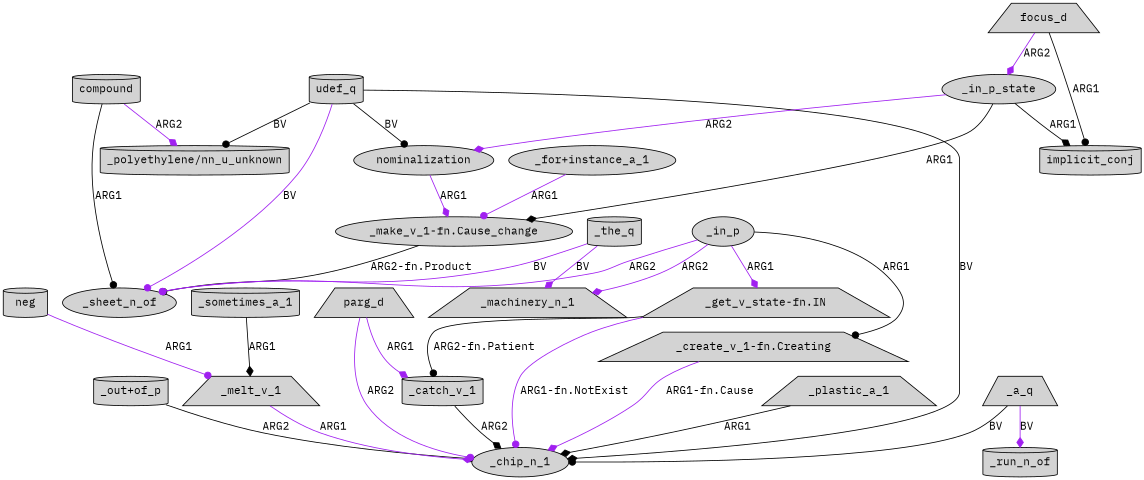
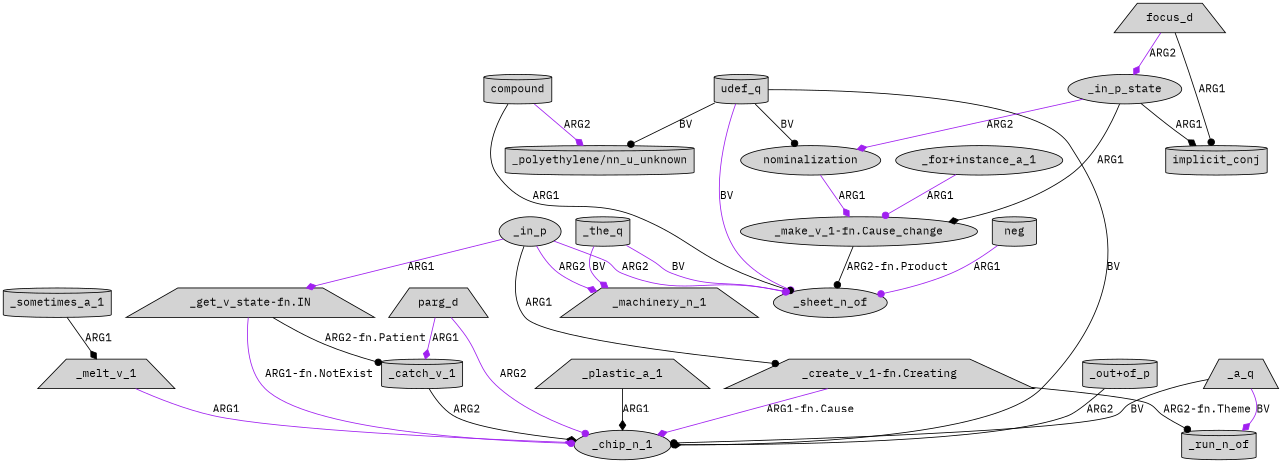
(126, 345) -> (944, 276)
none -> (1112, 396)
